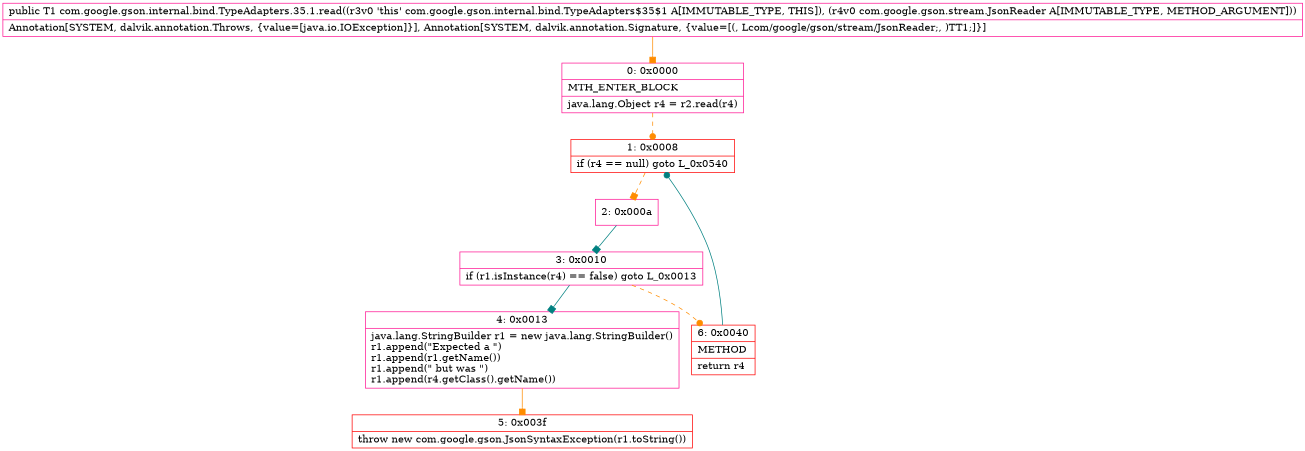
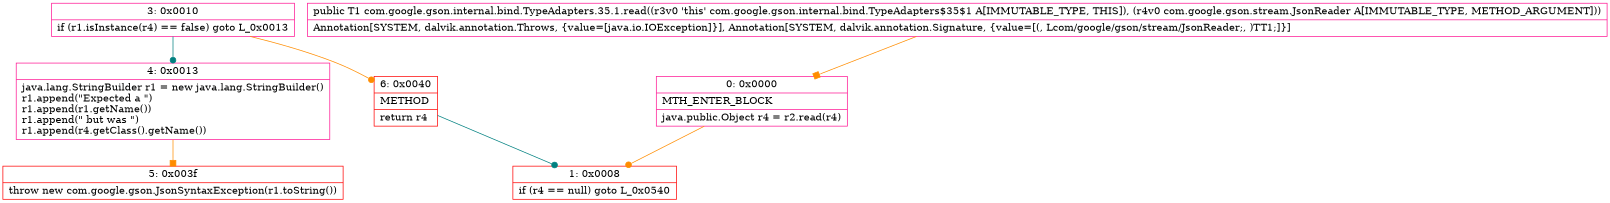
(653, 104) -> (752, 117)
(653, 123) -> (668, 145)
(627, 212) -> none
(562, 296) -> (173, 47)
(666, 300) -> (311, 54)
